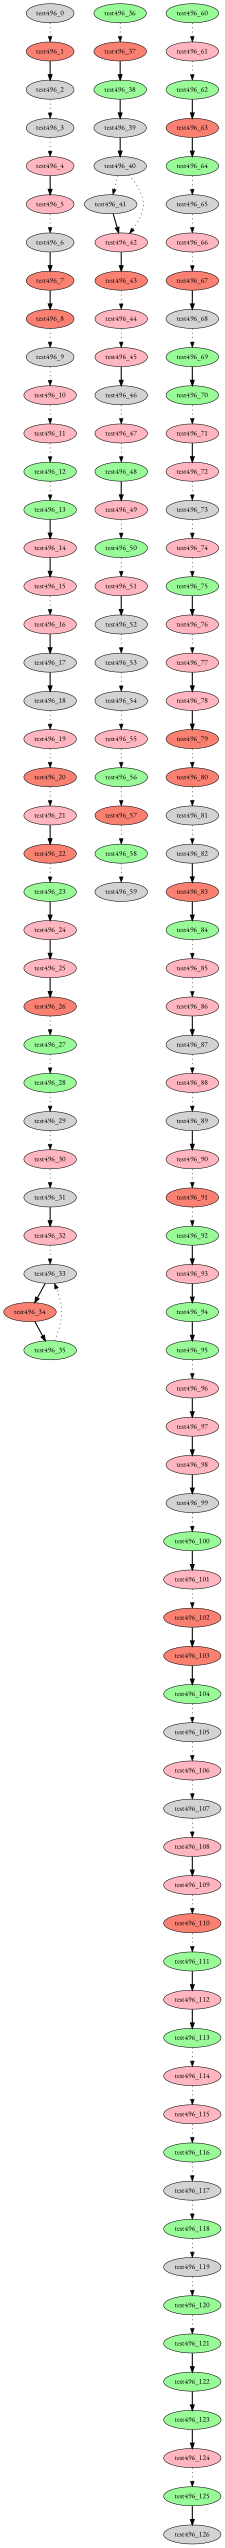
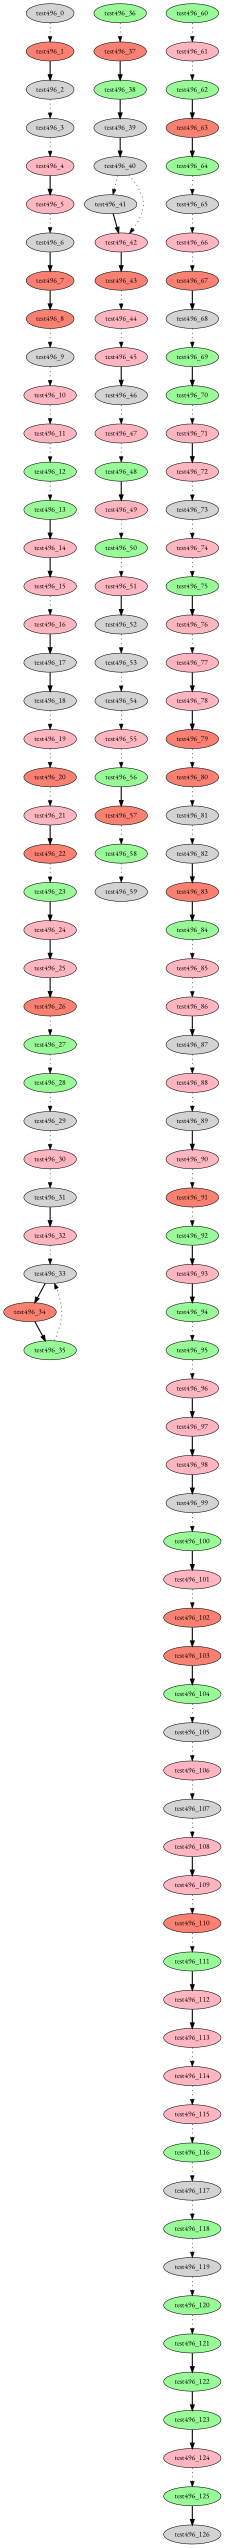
(121, 794) -> (121, 794)
(192, 1329) -> (192, 1329)
(192, 2038) -> (192, 2038)
